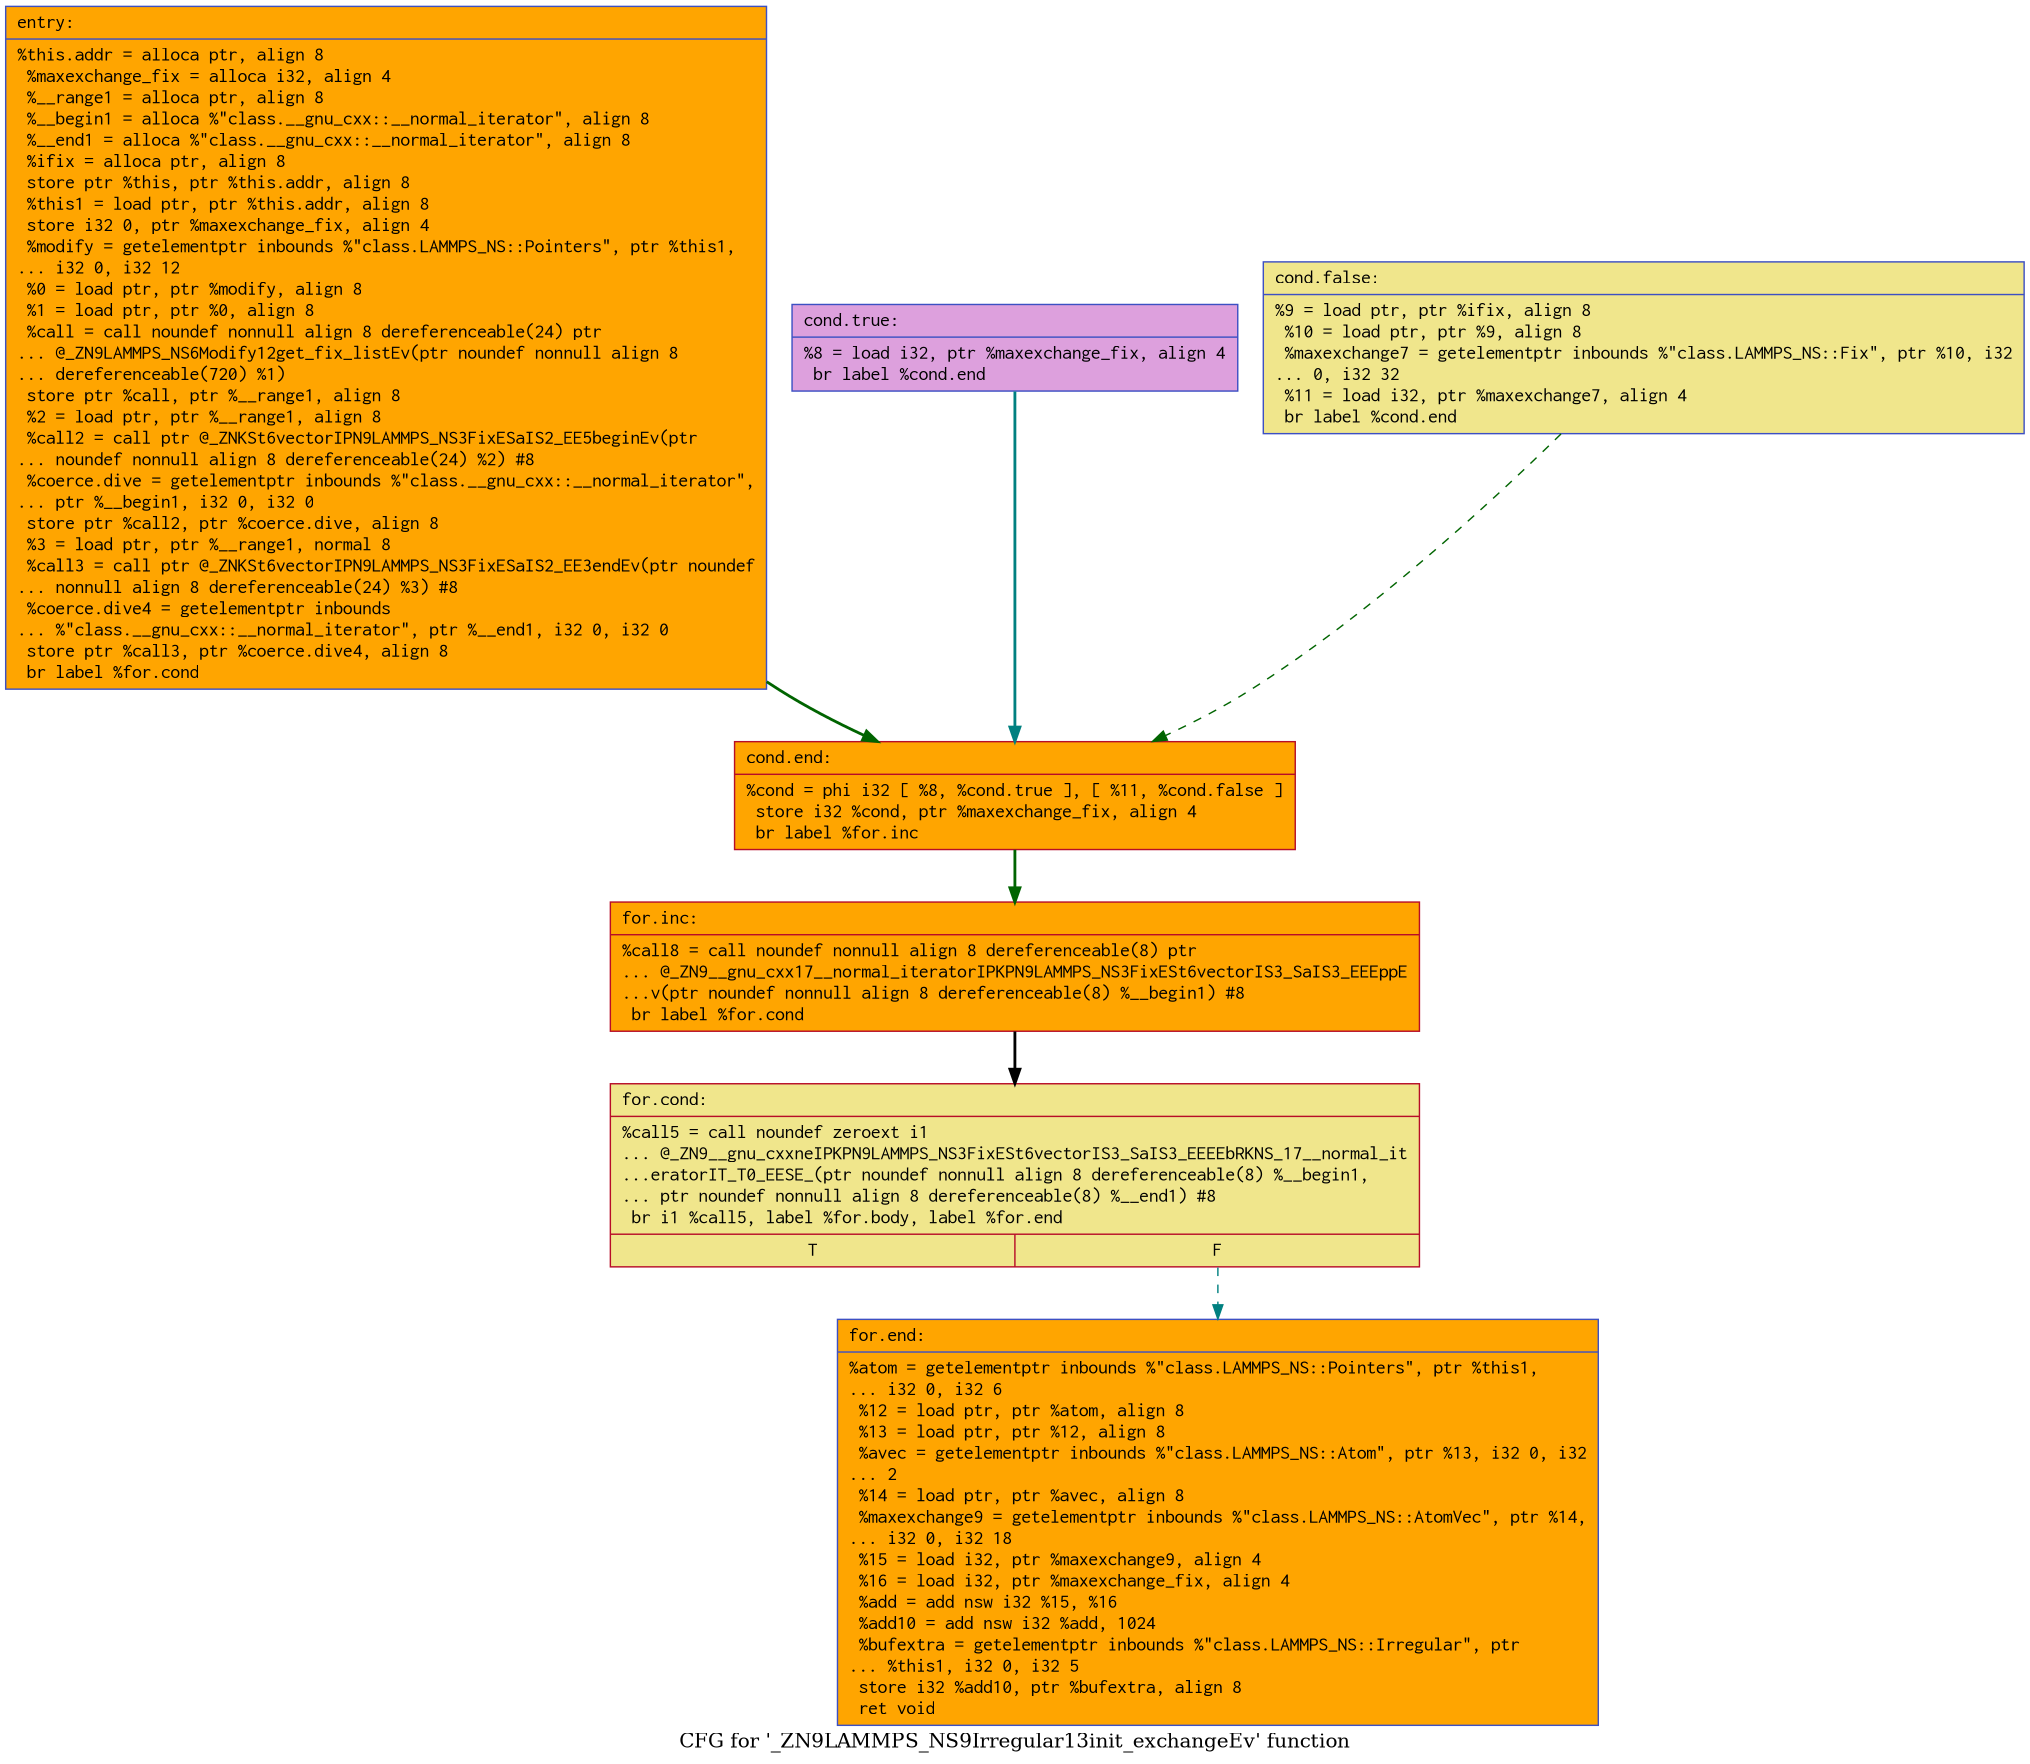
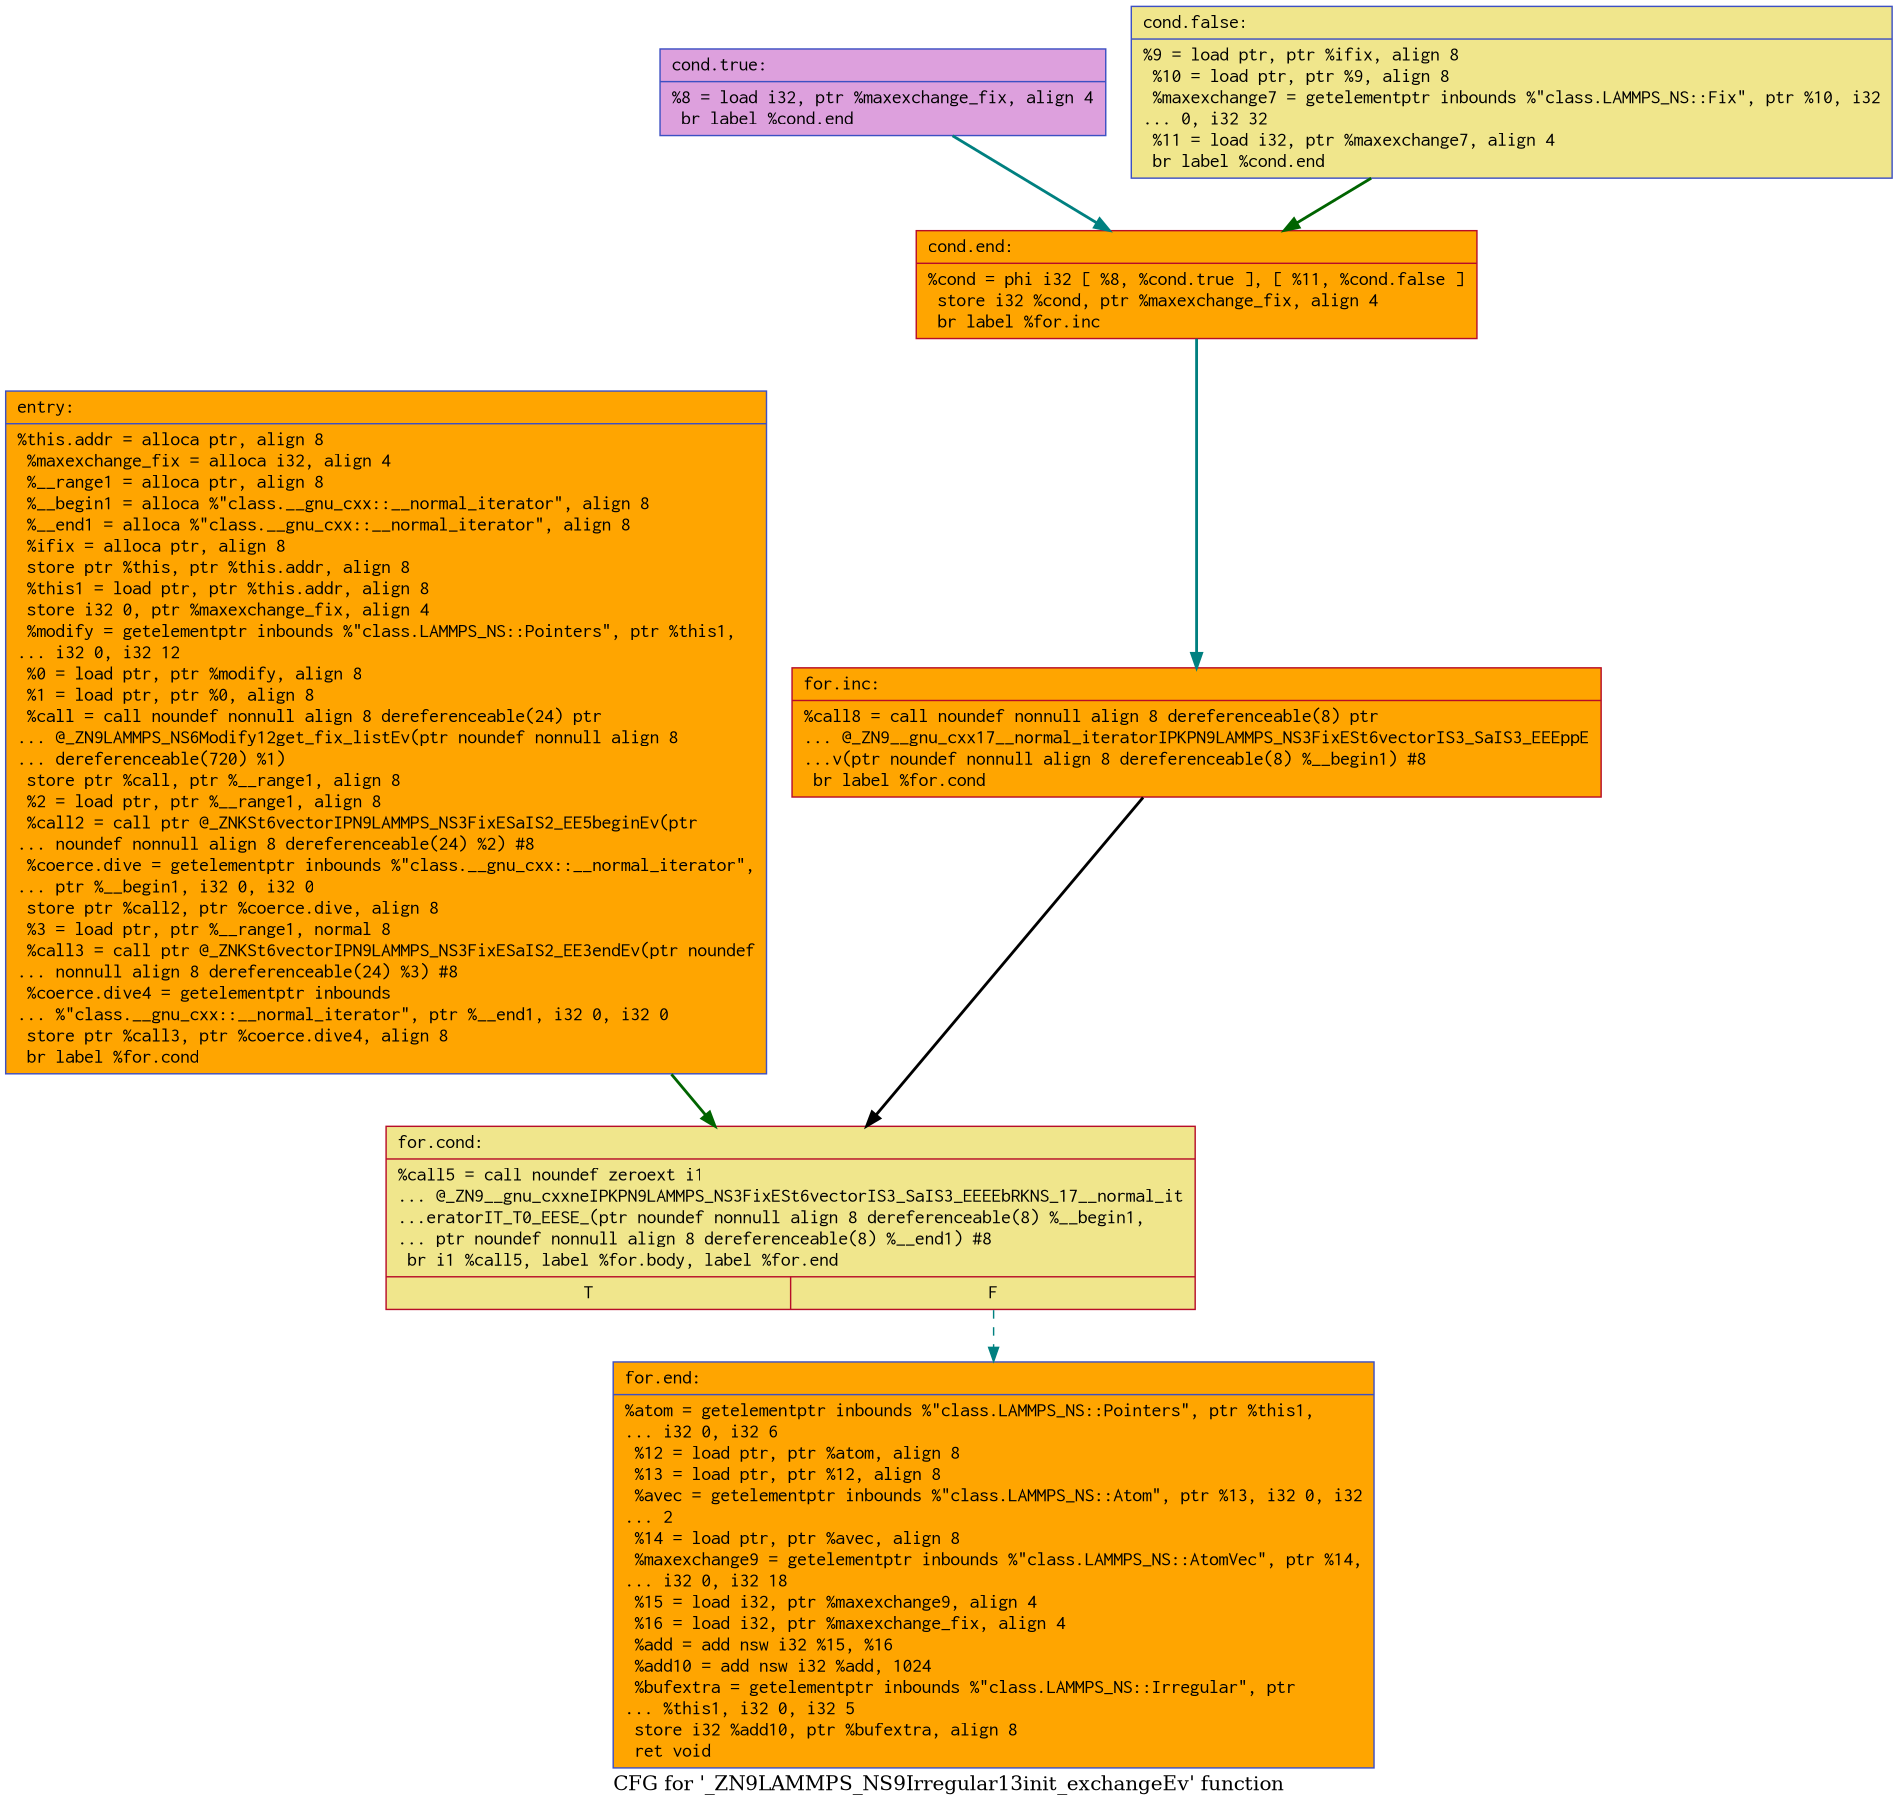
(1375, 600) -> (1334, 201)
(814, 710) -> (689, 1095)
(1015, 869) -> (1197, 496)
